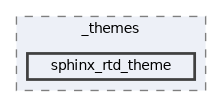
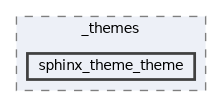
(111, 66) -> (111, 66)
